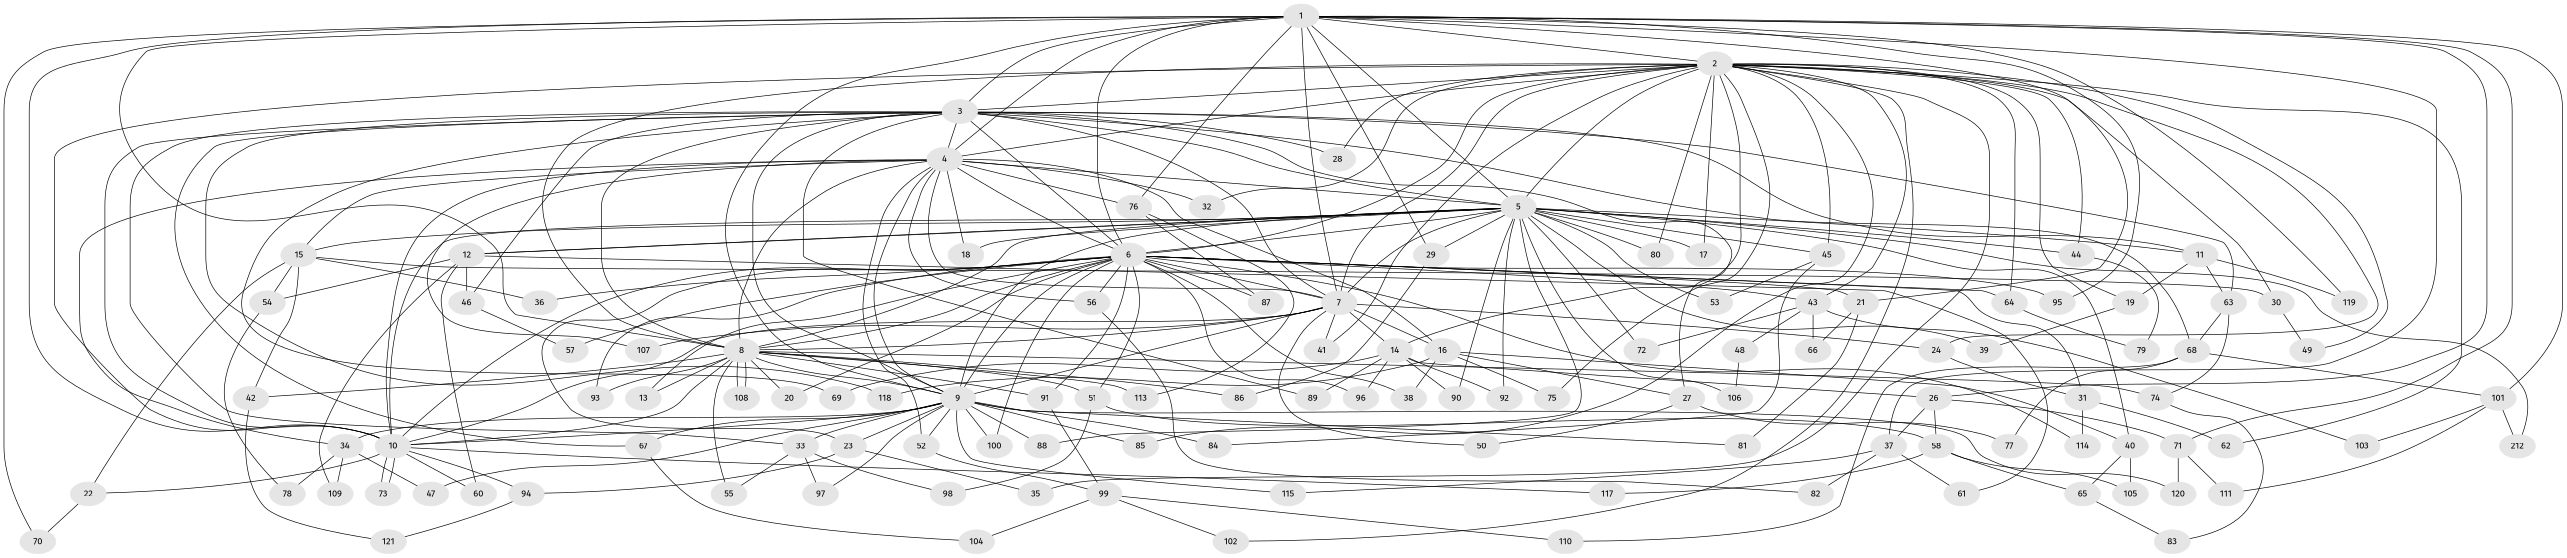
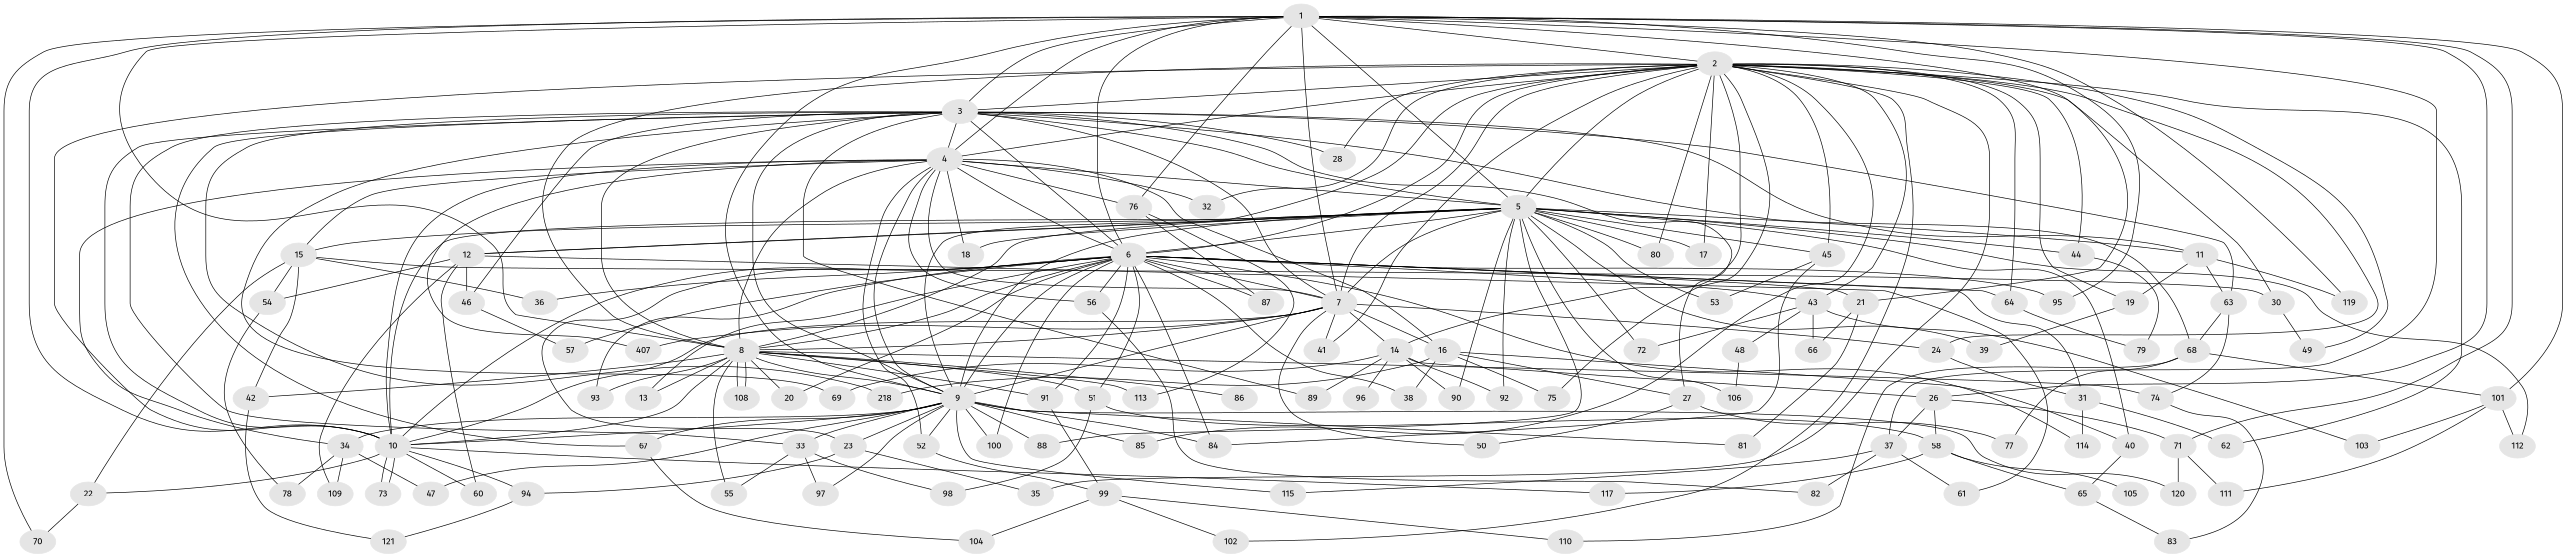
none -> (1261, 212)
(1431, 255) -> none
(643, 351) -> (643, 351)
(1217, 355) -> (1174, 349)
(885, 398) -> (885, 398)
(2517, 446) -> (2517, 446)
(2130, 470) -> none
